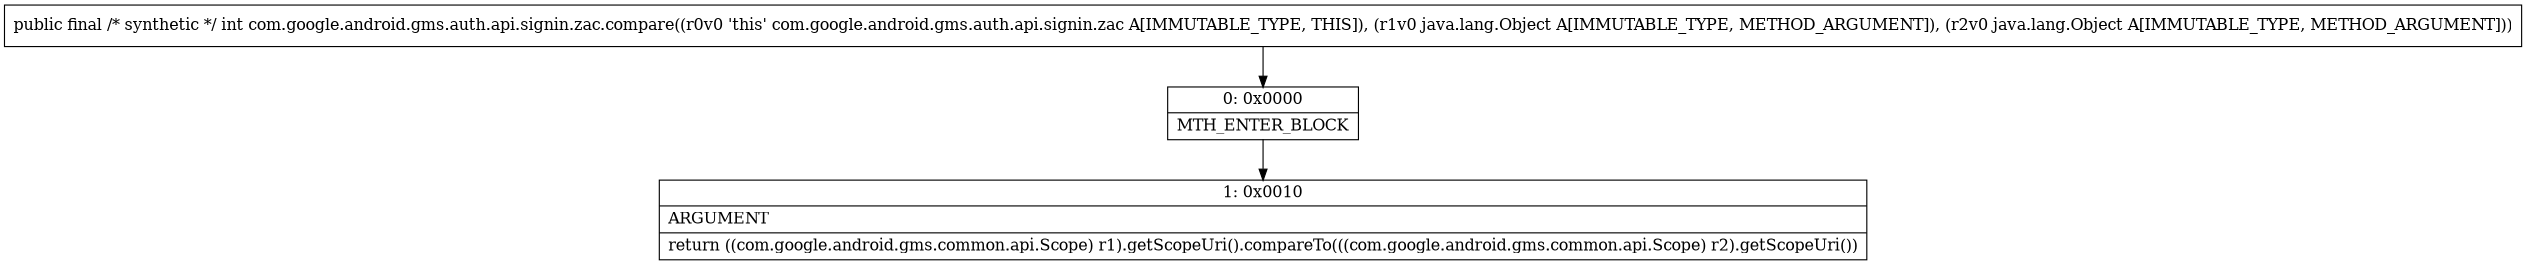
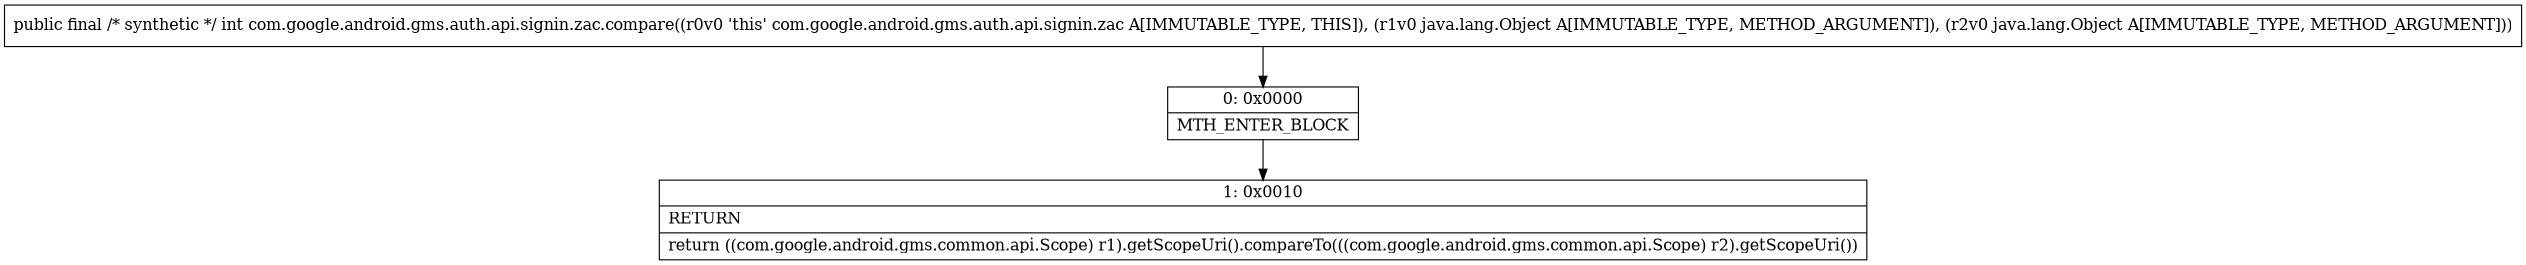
(719, 219) -> (705, 219)
